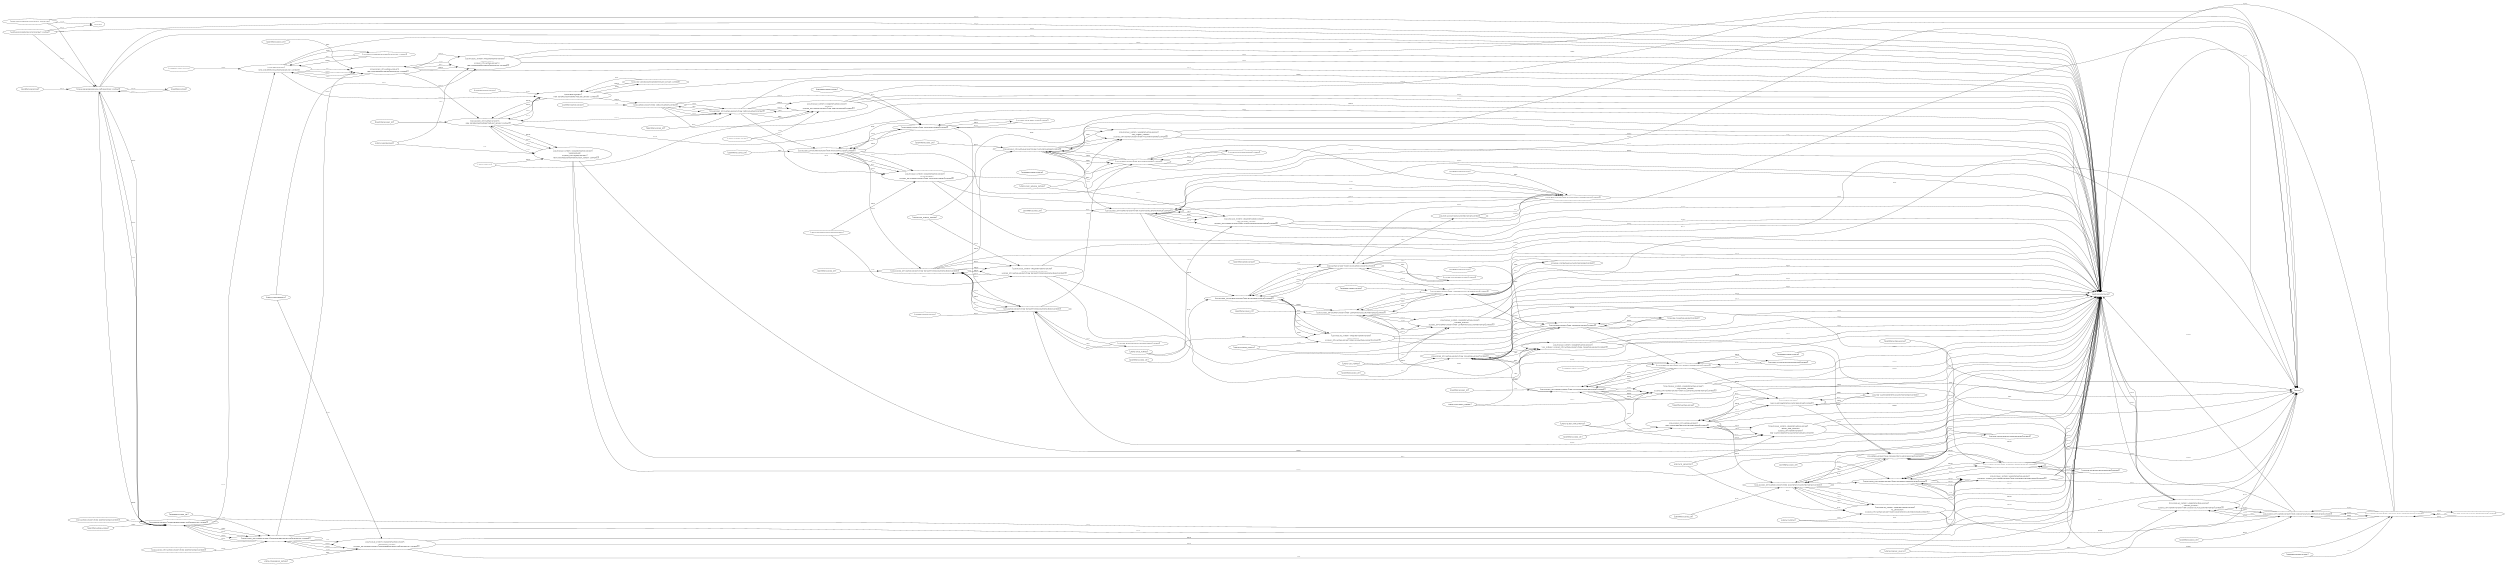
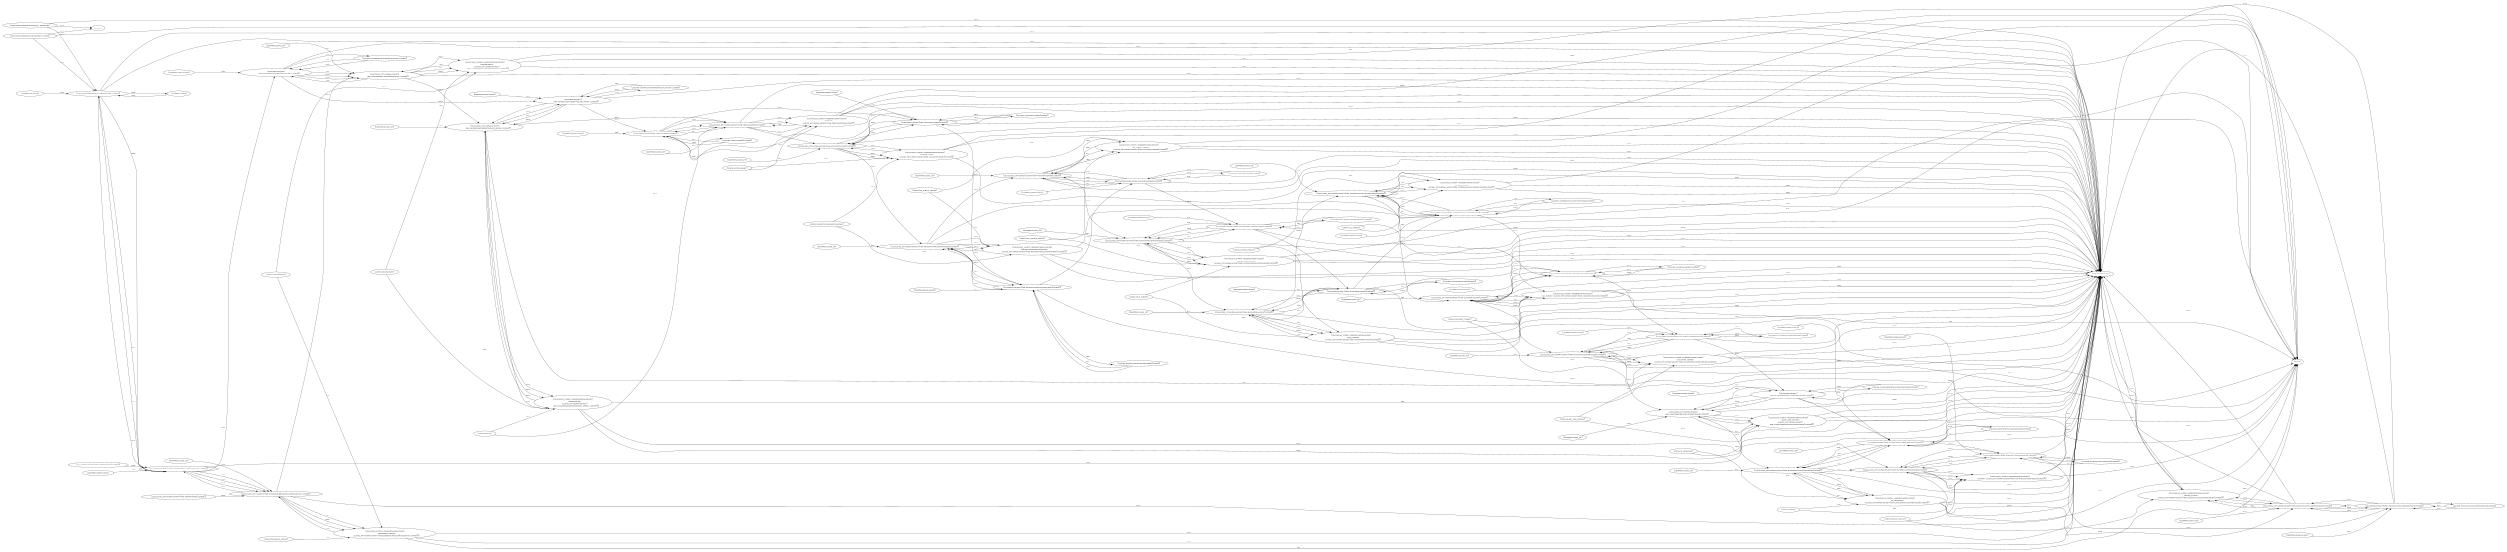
none -> (737, 141)
(1405, 241) -> (1293, 222)
